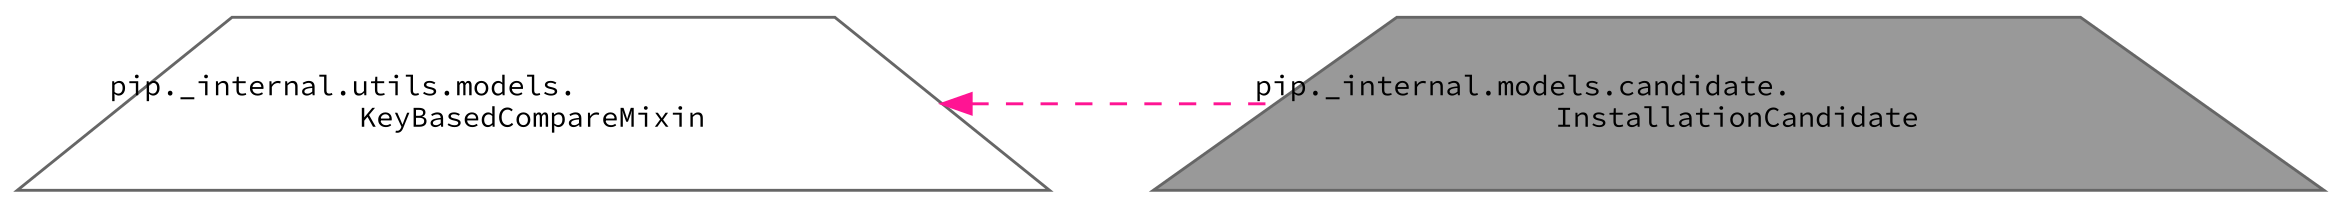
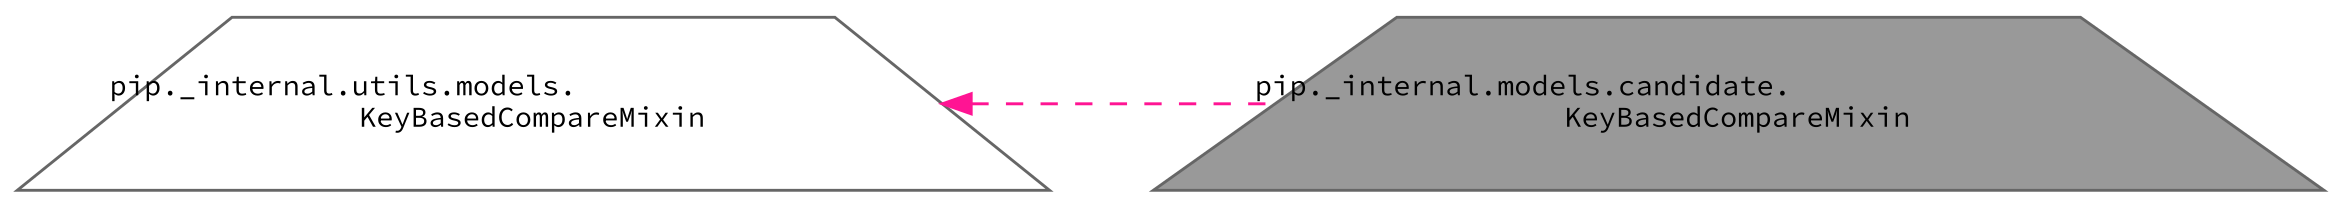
(1739, 104) -> (1739, 104)
